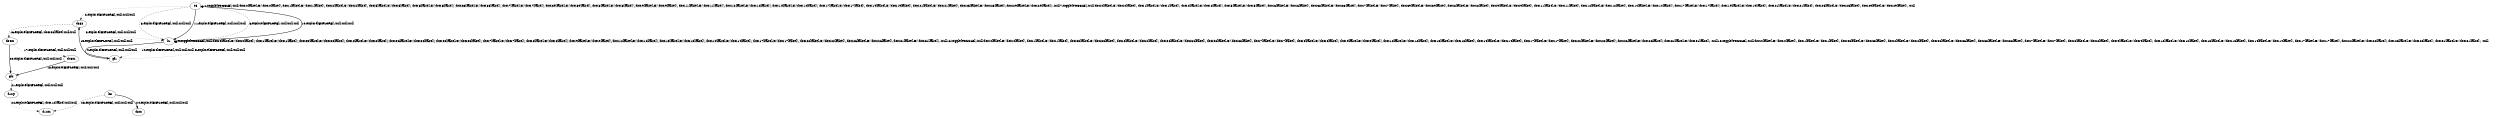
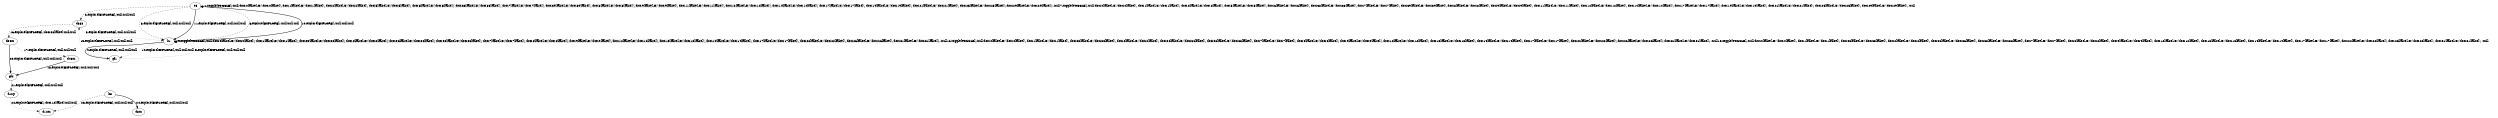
(134, 8) -> (134, 8)
(84, 51) -> (84, 51)
